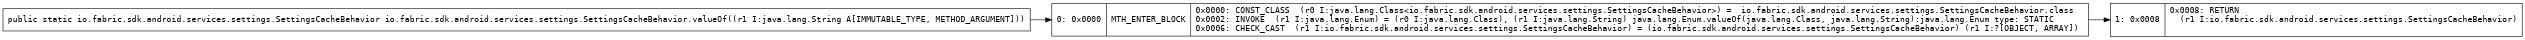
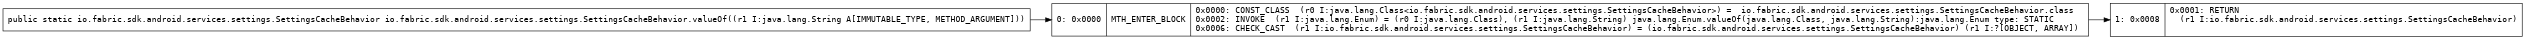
(2210, 11) -> (2210, 11)
